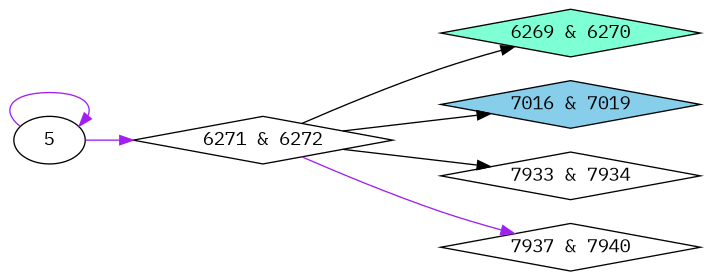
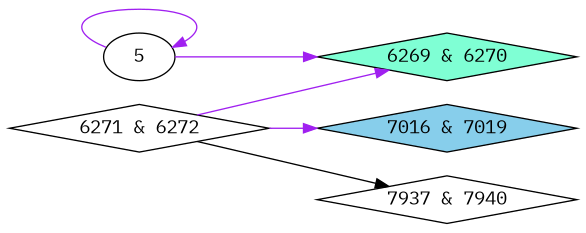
(400, 83) -> (287, 94)
(410, 123) -> (287, 128)
(103, 140) -> (239, 57)
(571, 176) -> none
(400, 197) -> (287, 162)
